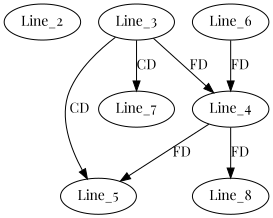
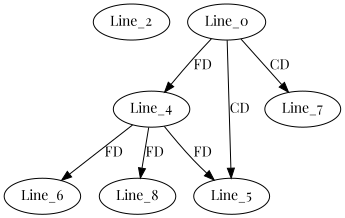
(137, 22) -> (227, 22)
(231, 61) -> (101, 150)
